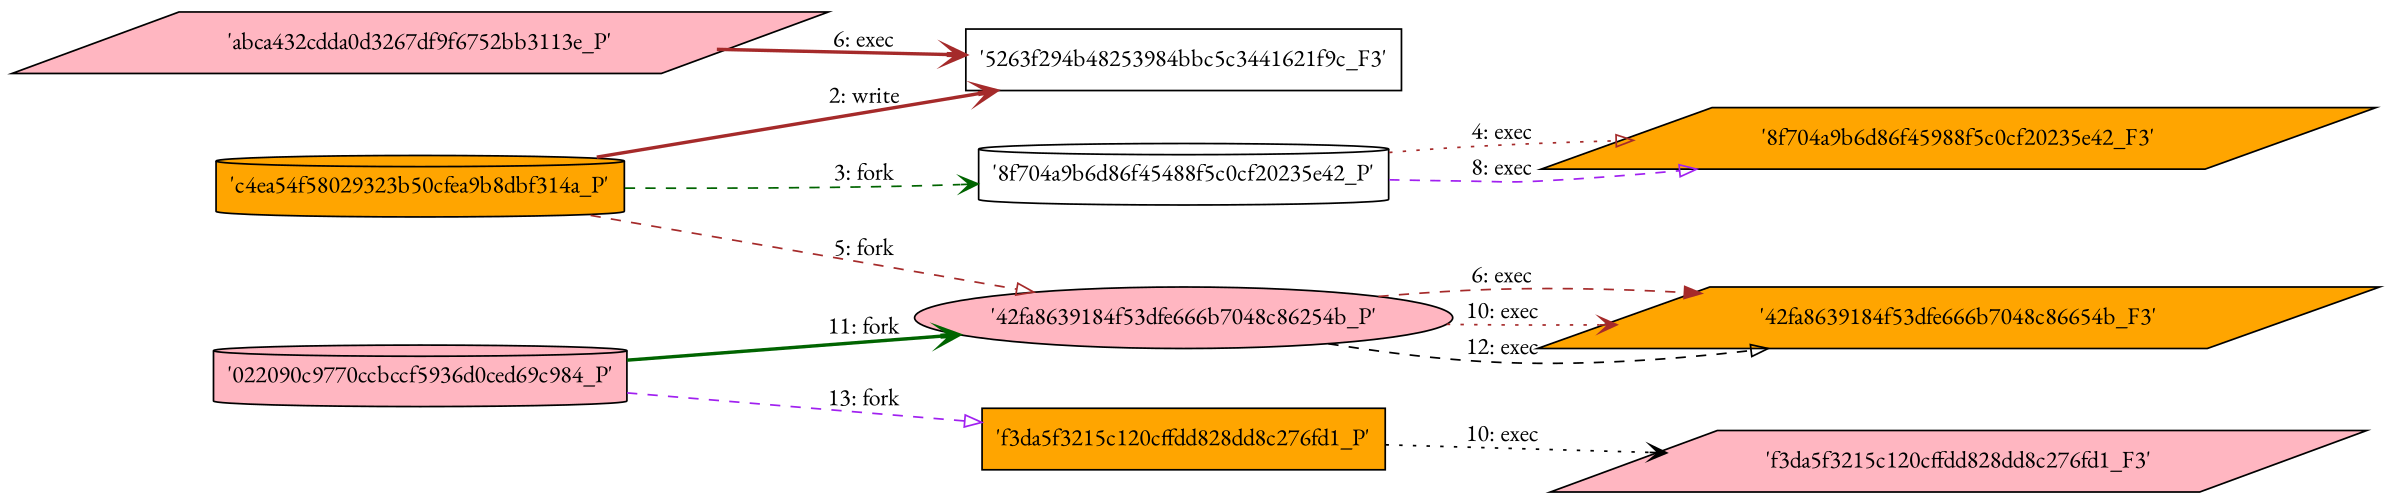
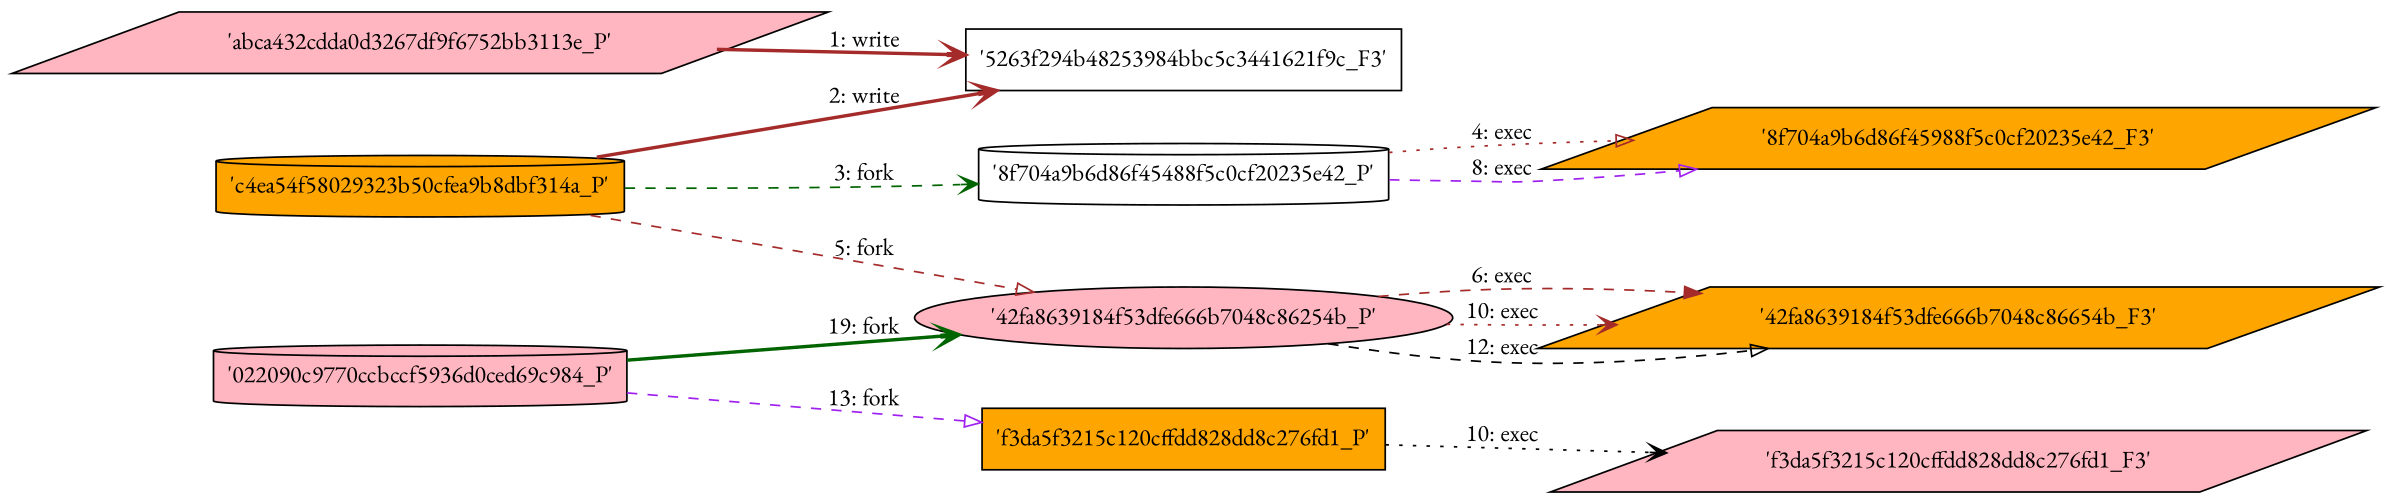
(865, 40) -> (865, 40)
(865, 327) -> (865, 327)
